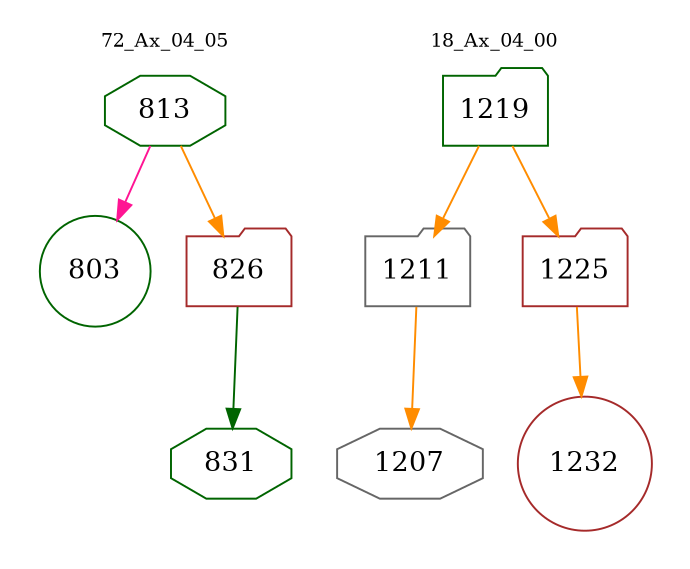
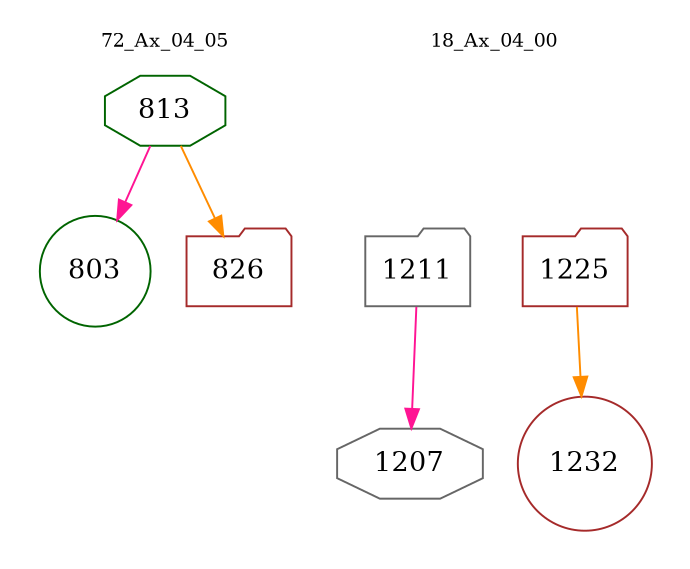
(495, 111) -> none
(414, 358) -> (414, 358)
(231, 464) -> none
